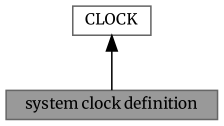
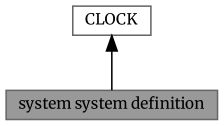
(112, 105) -> (112, 105)
